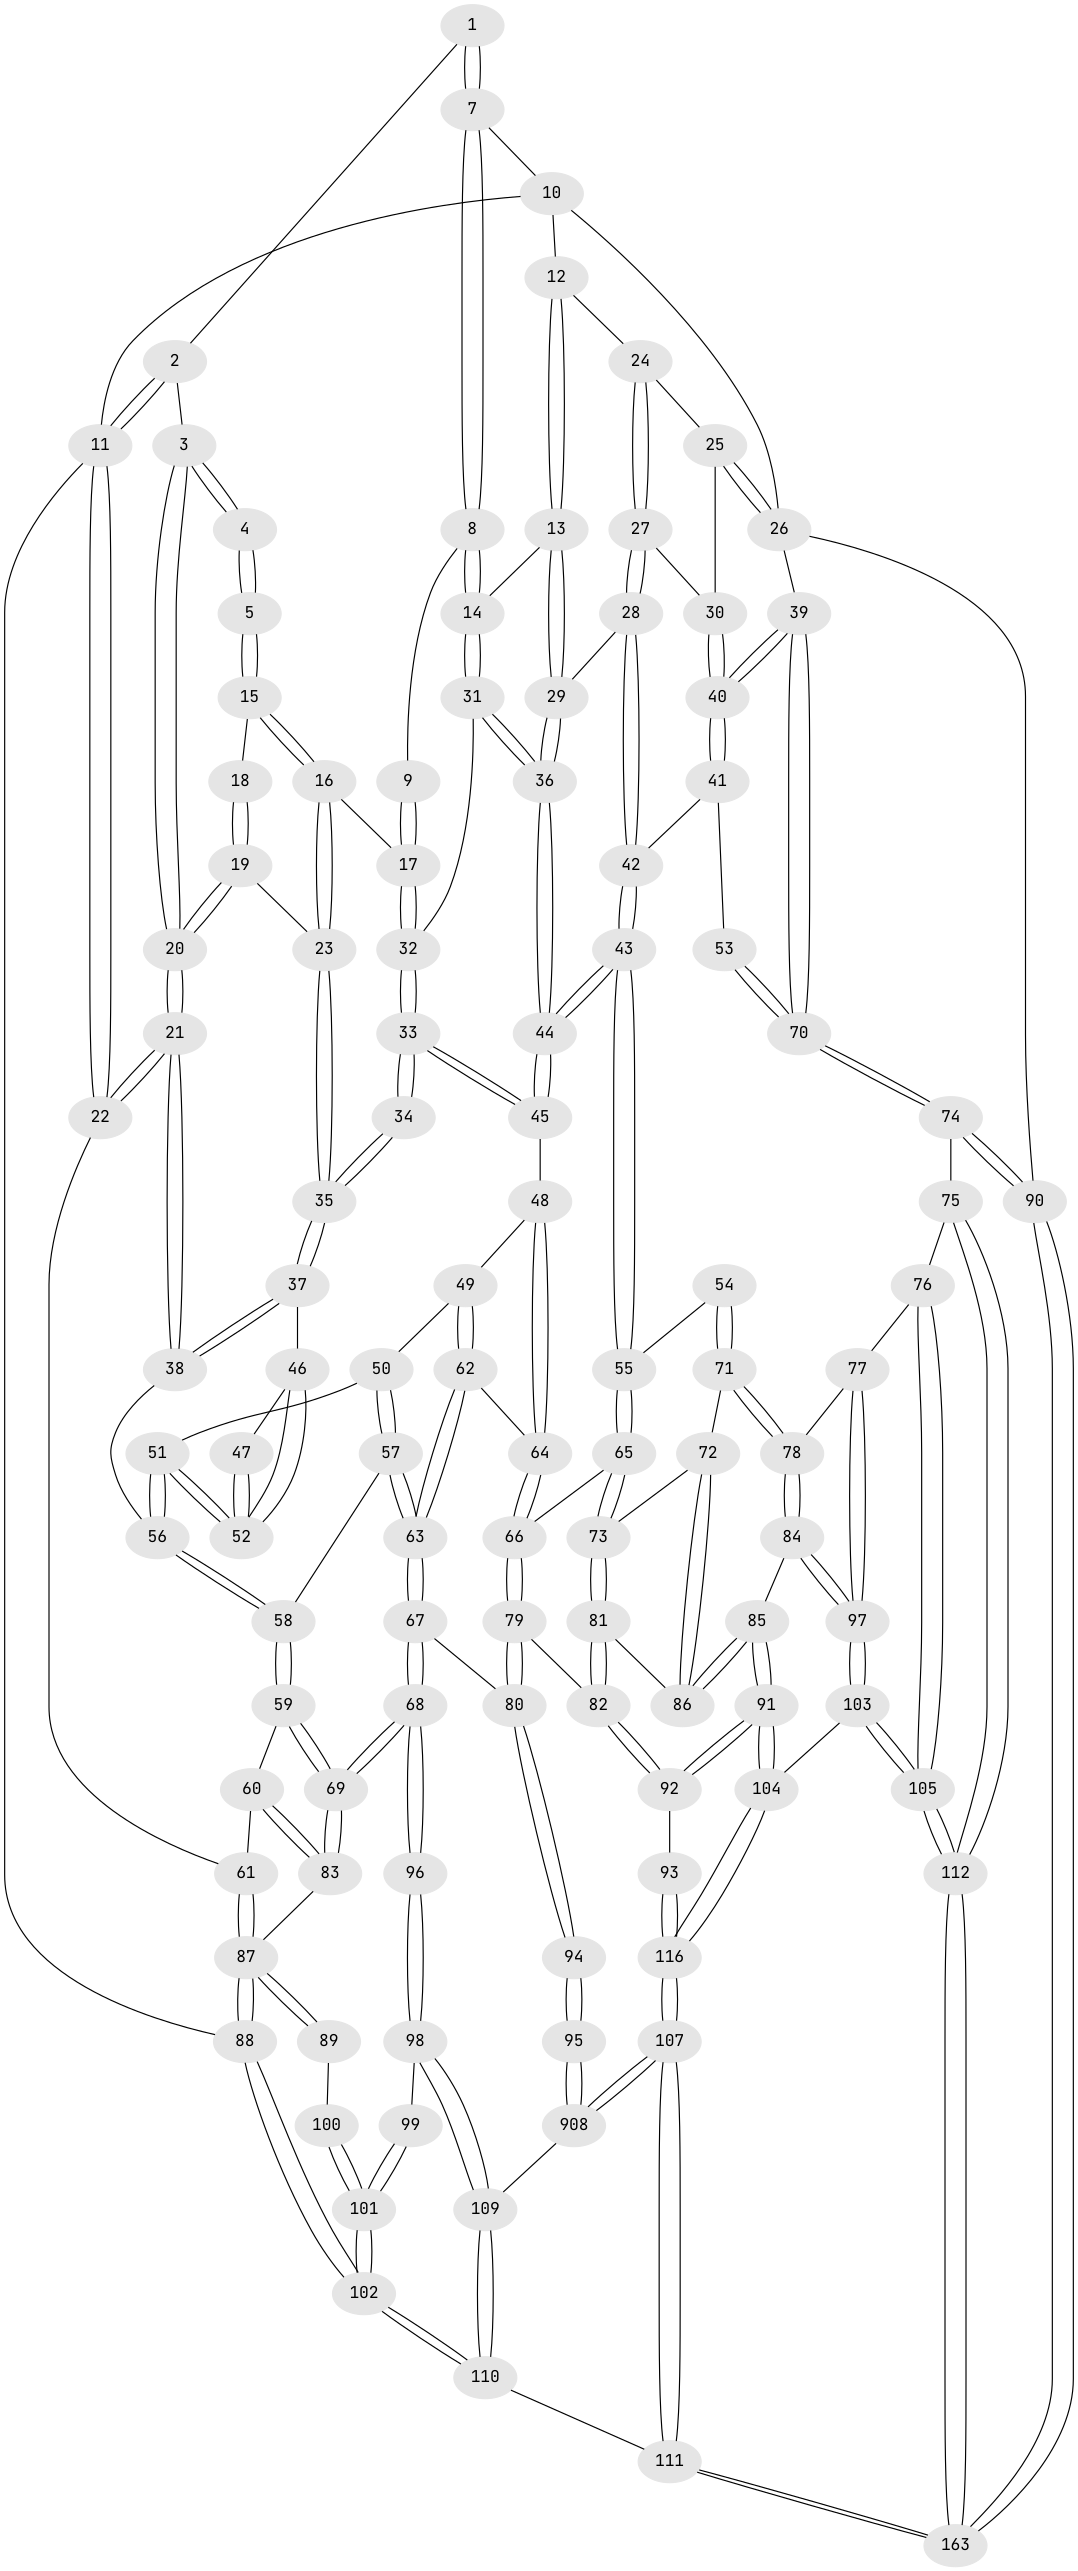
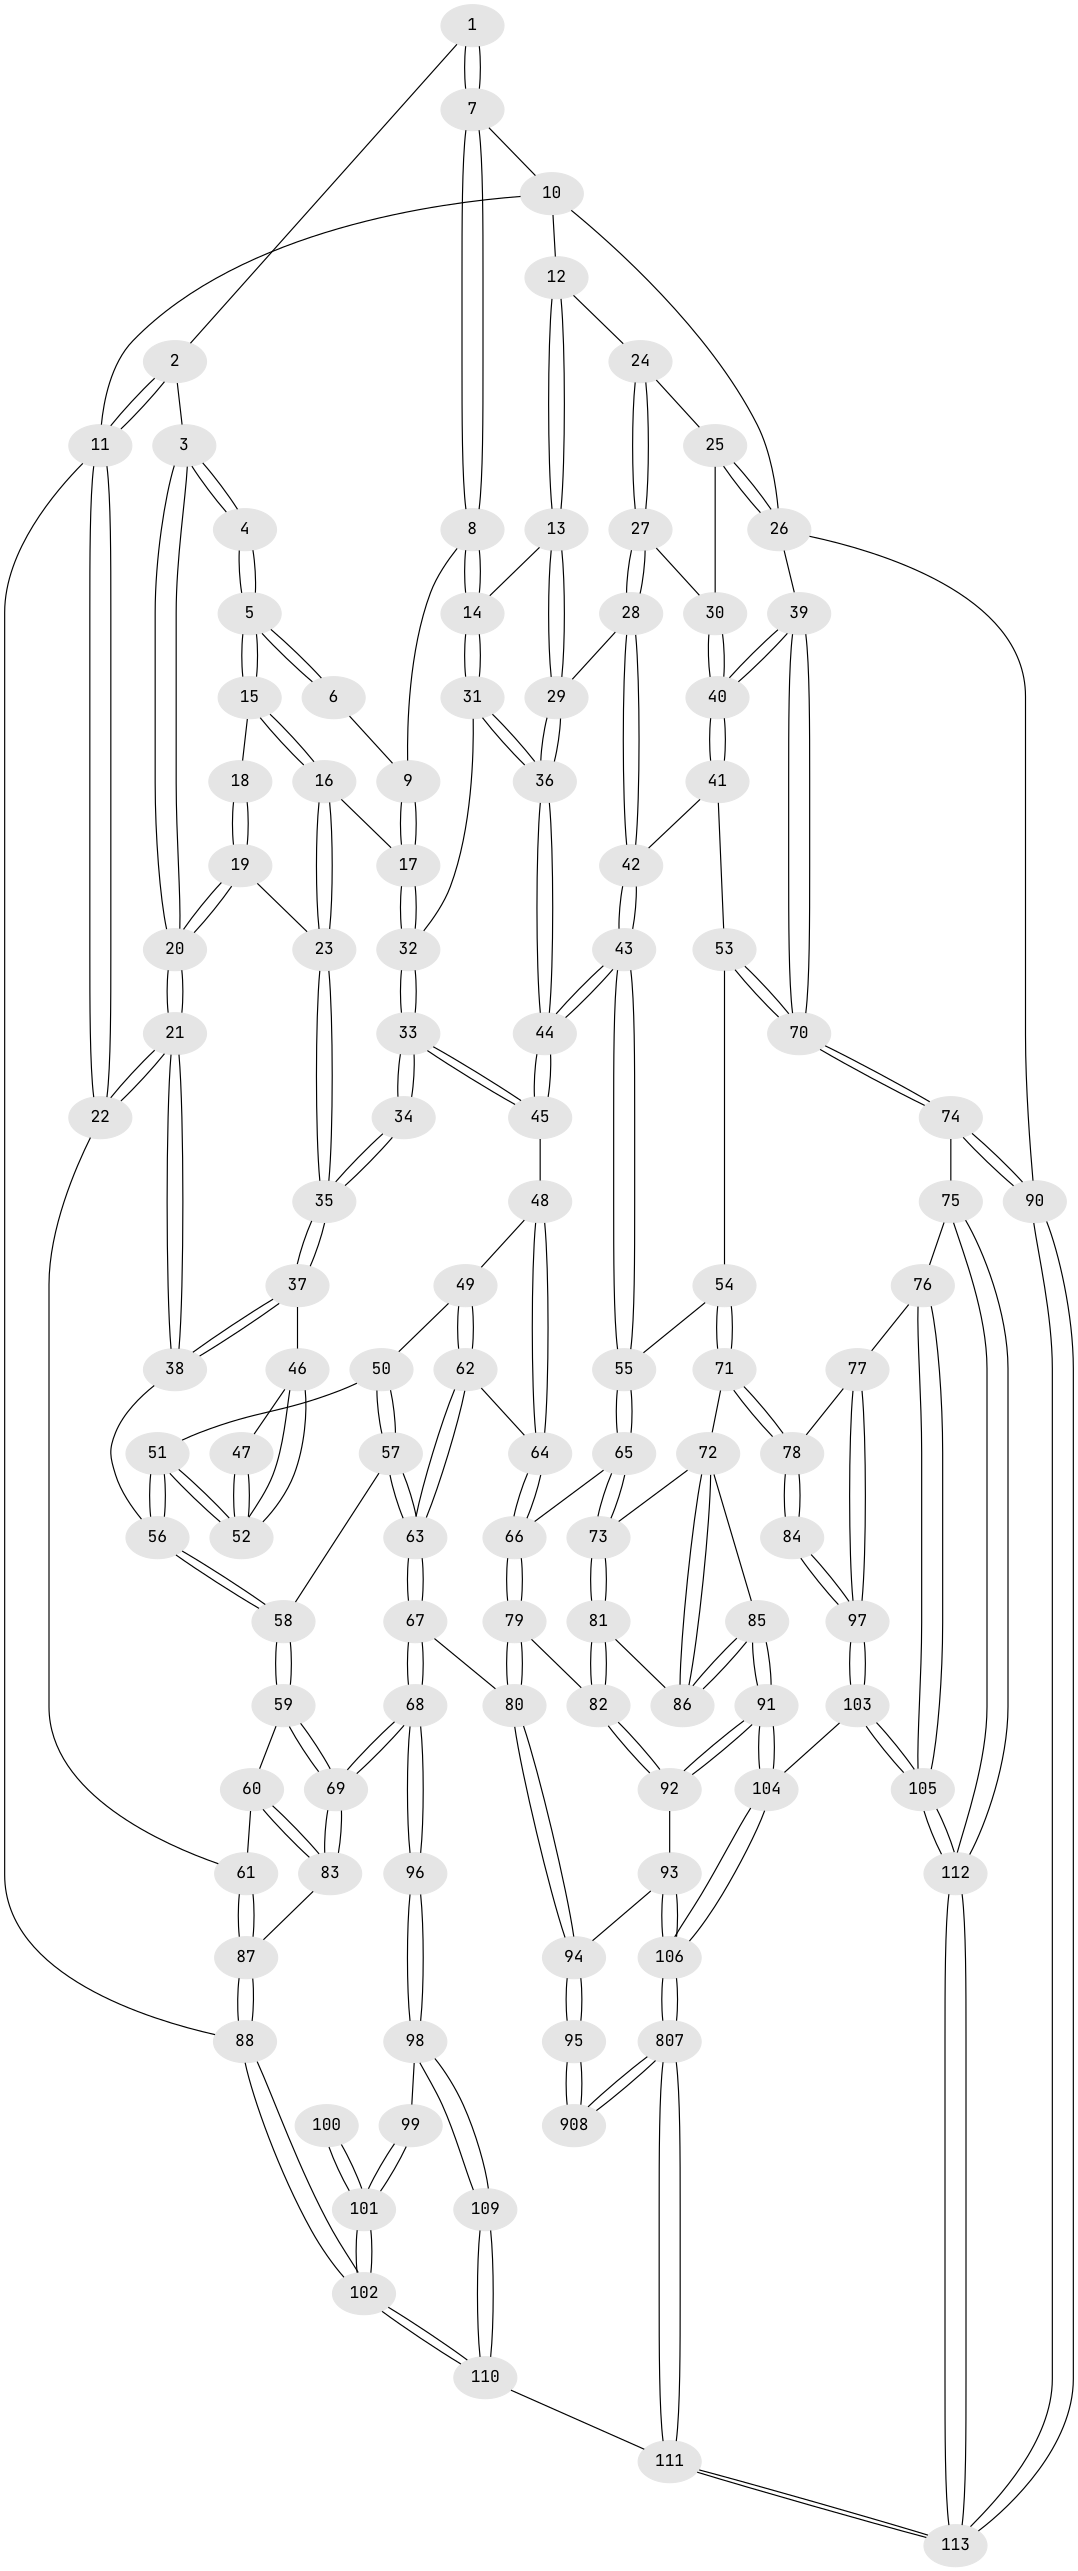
none -> (334, 698)
none -> (724, 1117)
(775, 1580) -> (733, 1538)
none -> (622, 1916)
(670, 1958) -> (670, 1958)
(329, 2042) -> none
(670, 2042) -> (670, 2042)
(530, 2168) -> none
(956, 2546) -> (956, 2546)
